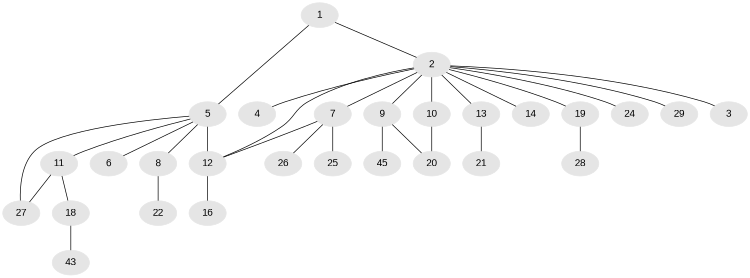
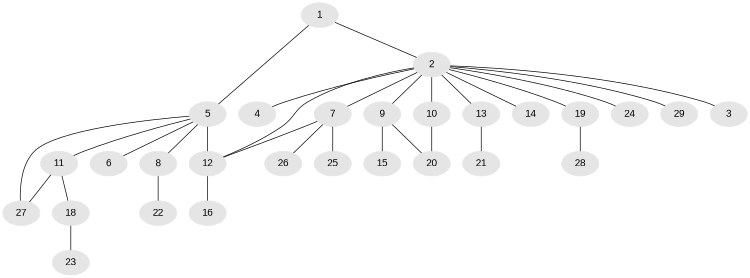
(382, 164) -> (382, 164)
(71, 263) -> (71, 263)
